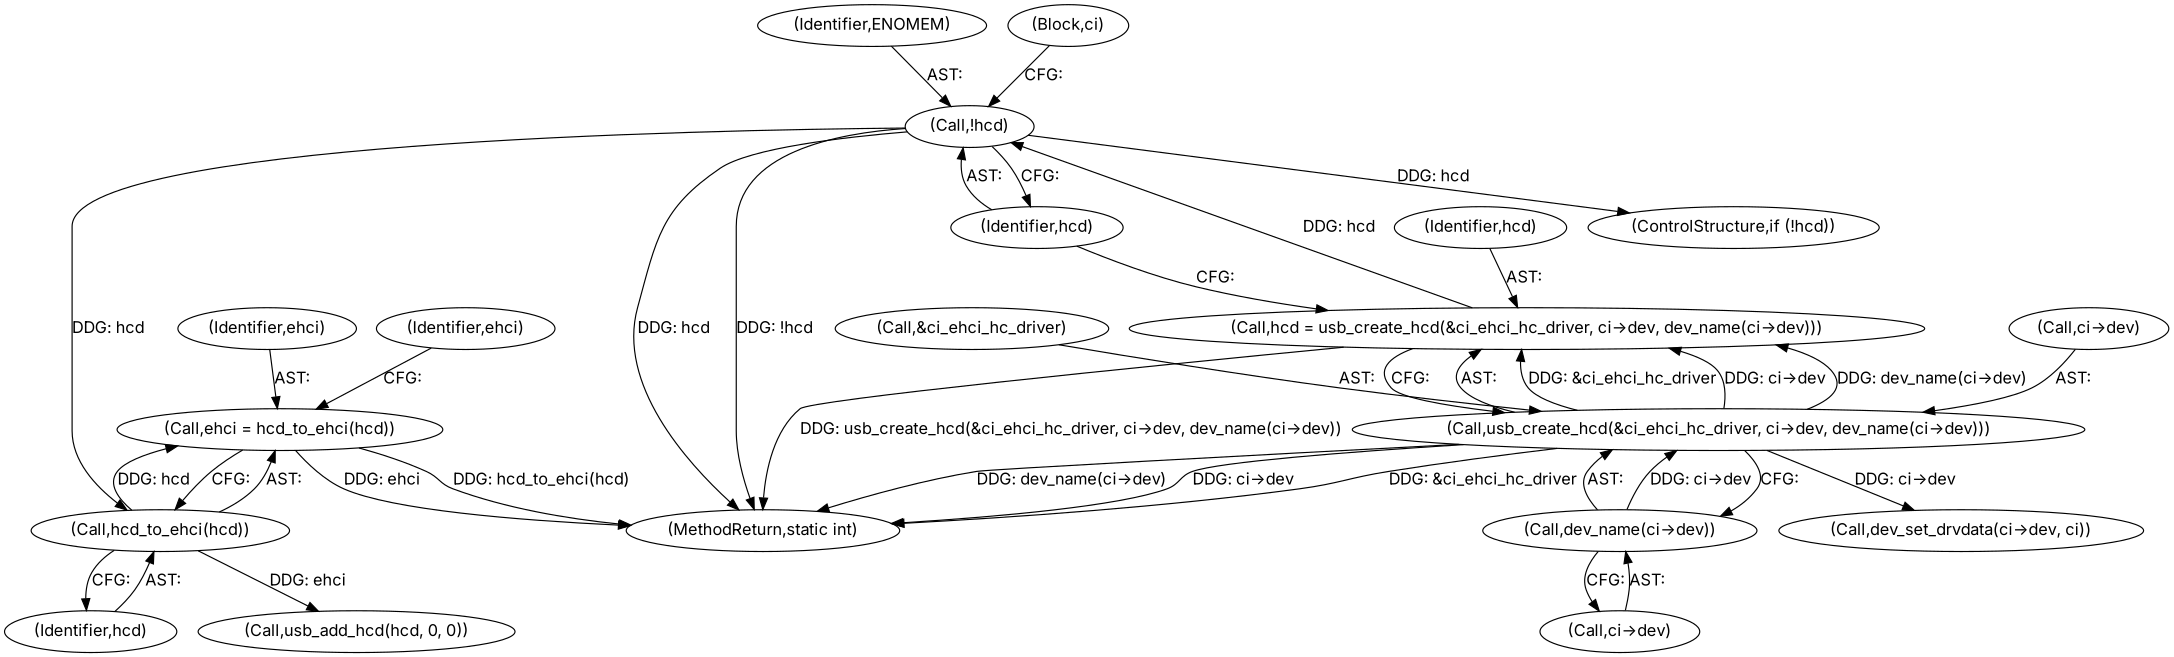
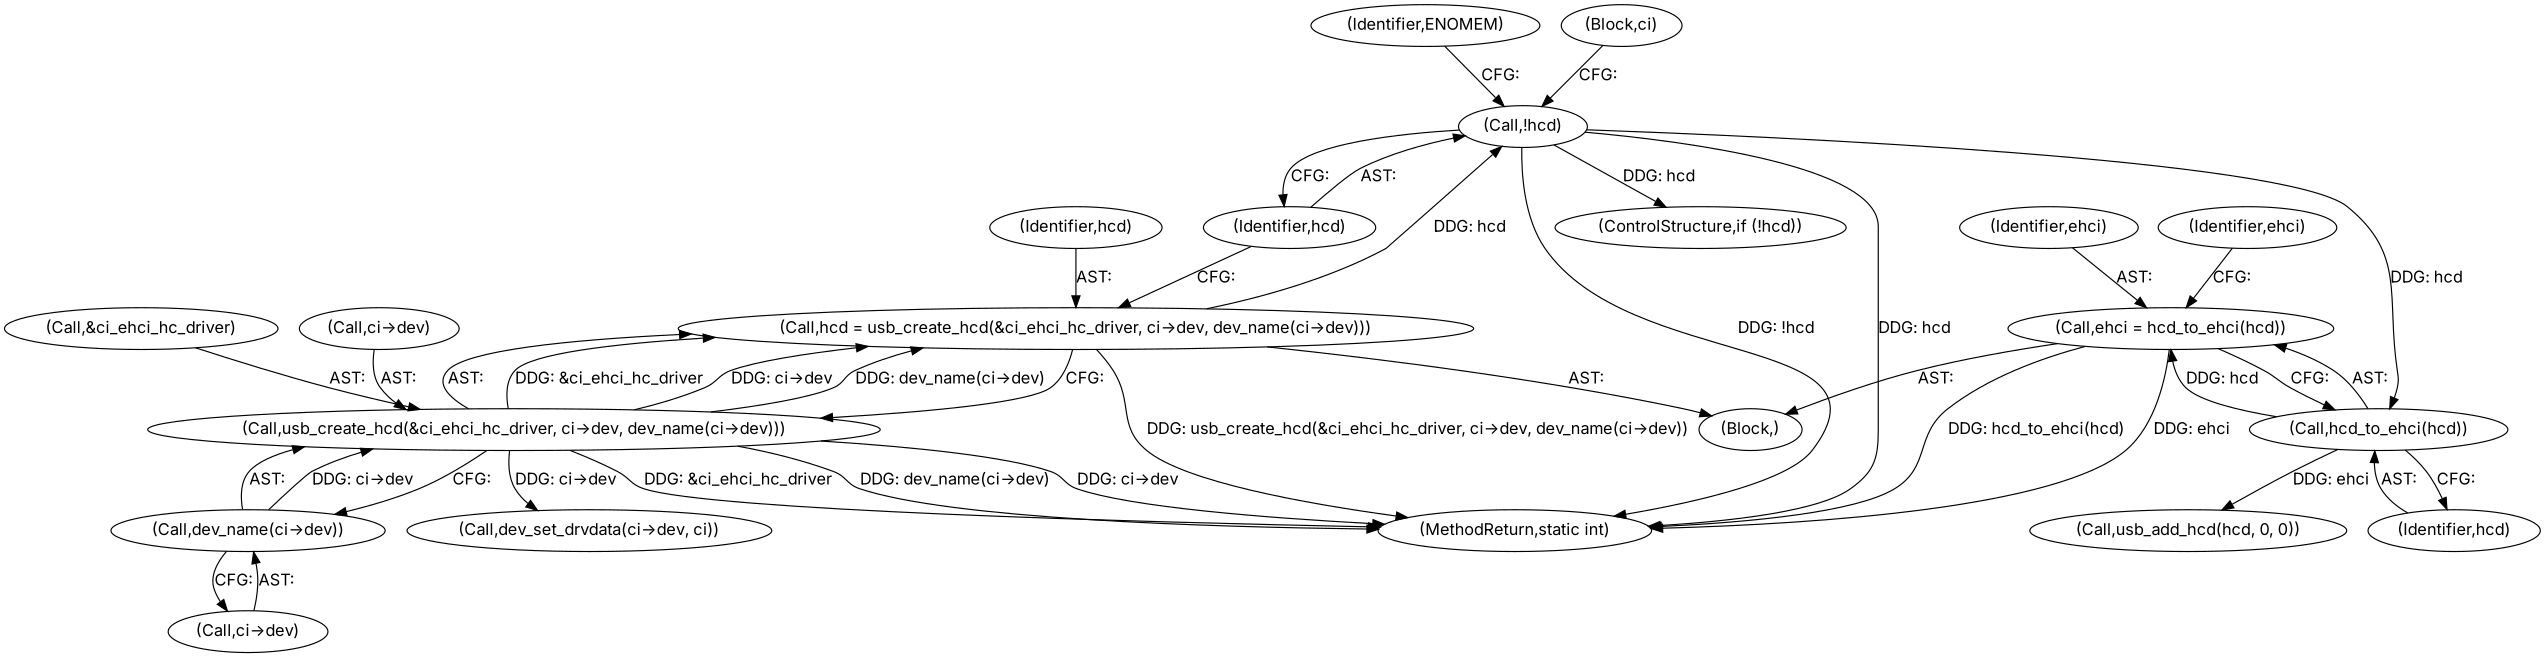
(947, 76) -> (1503, 76)
none -> (1750, 430)
